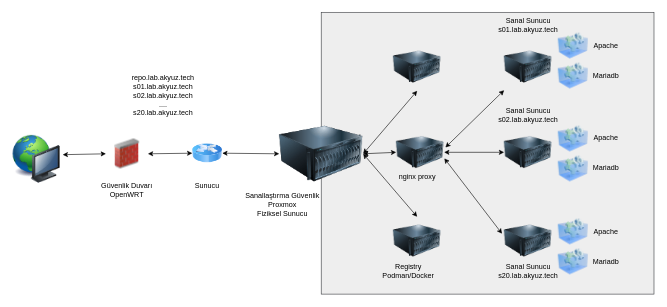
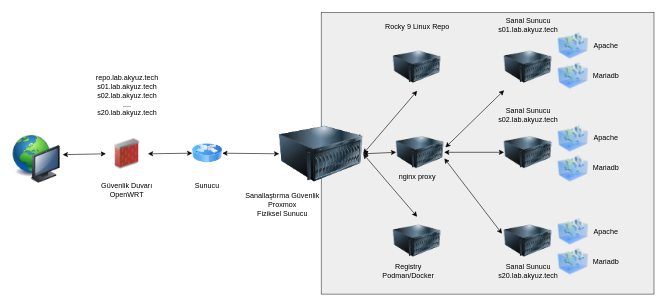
none -> (417, 31)
(163, 100) -> (127, 100)
